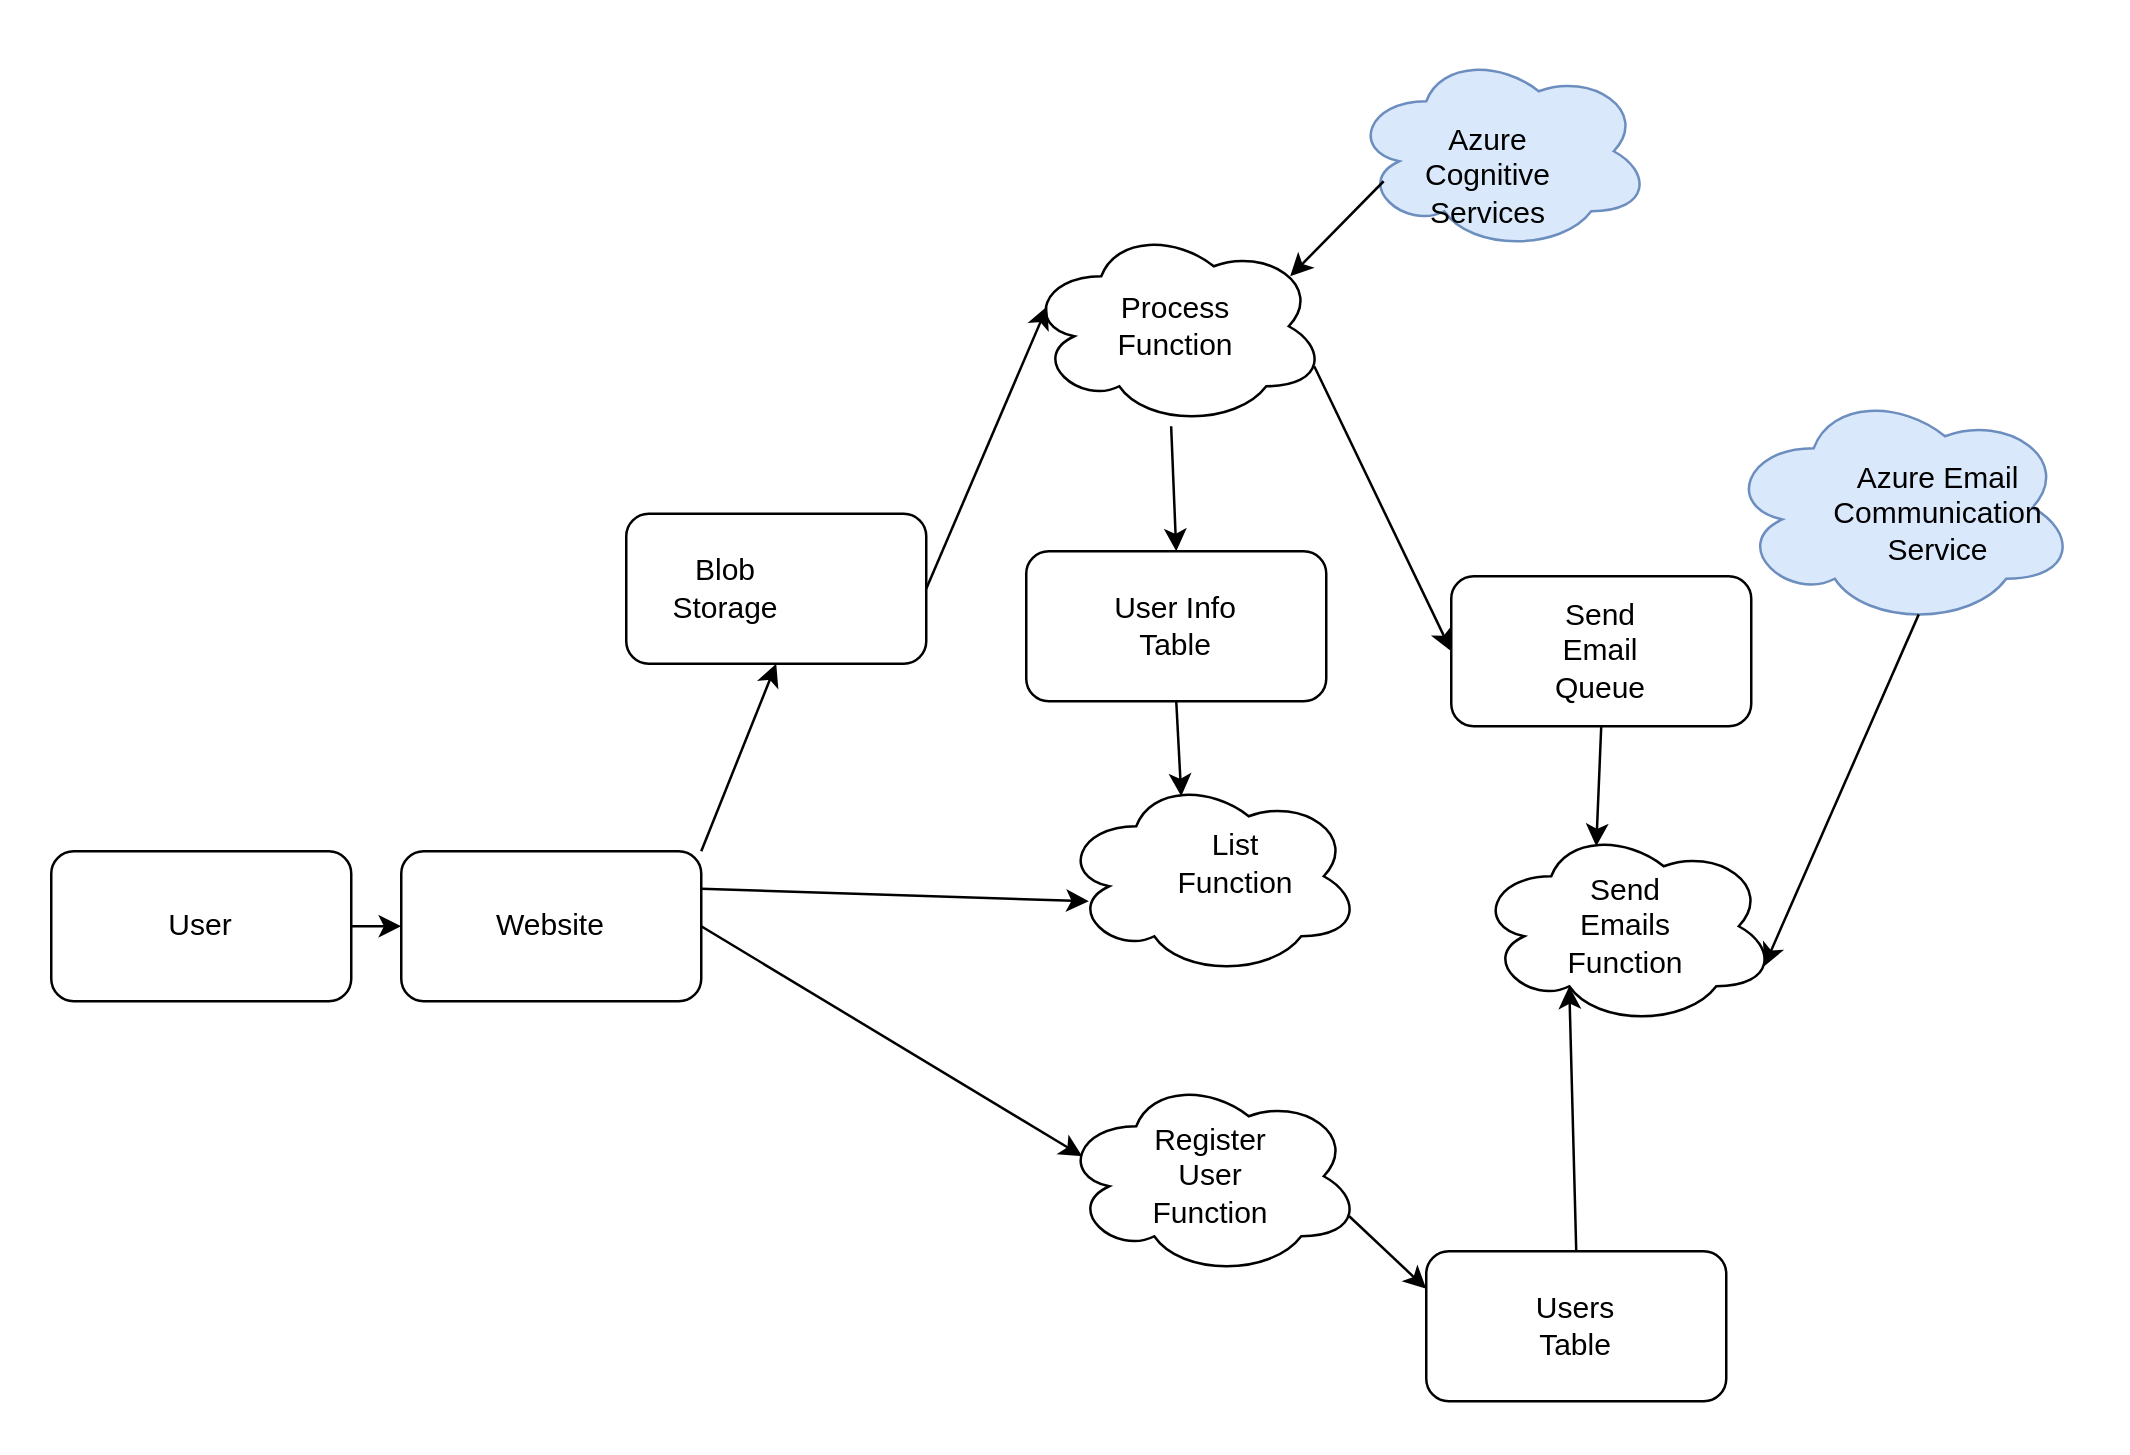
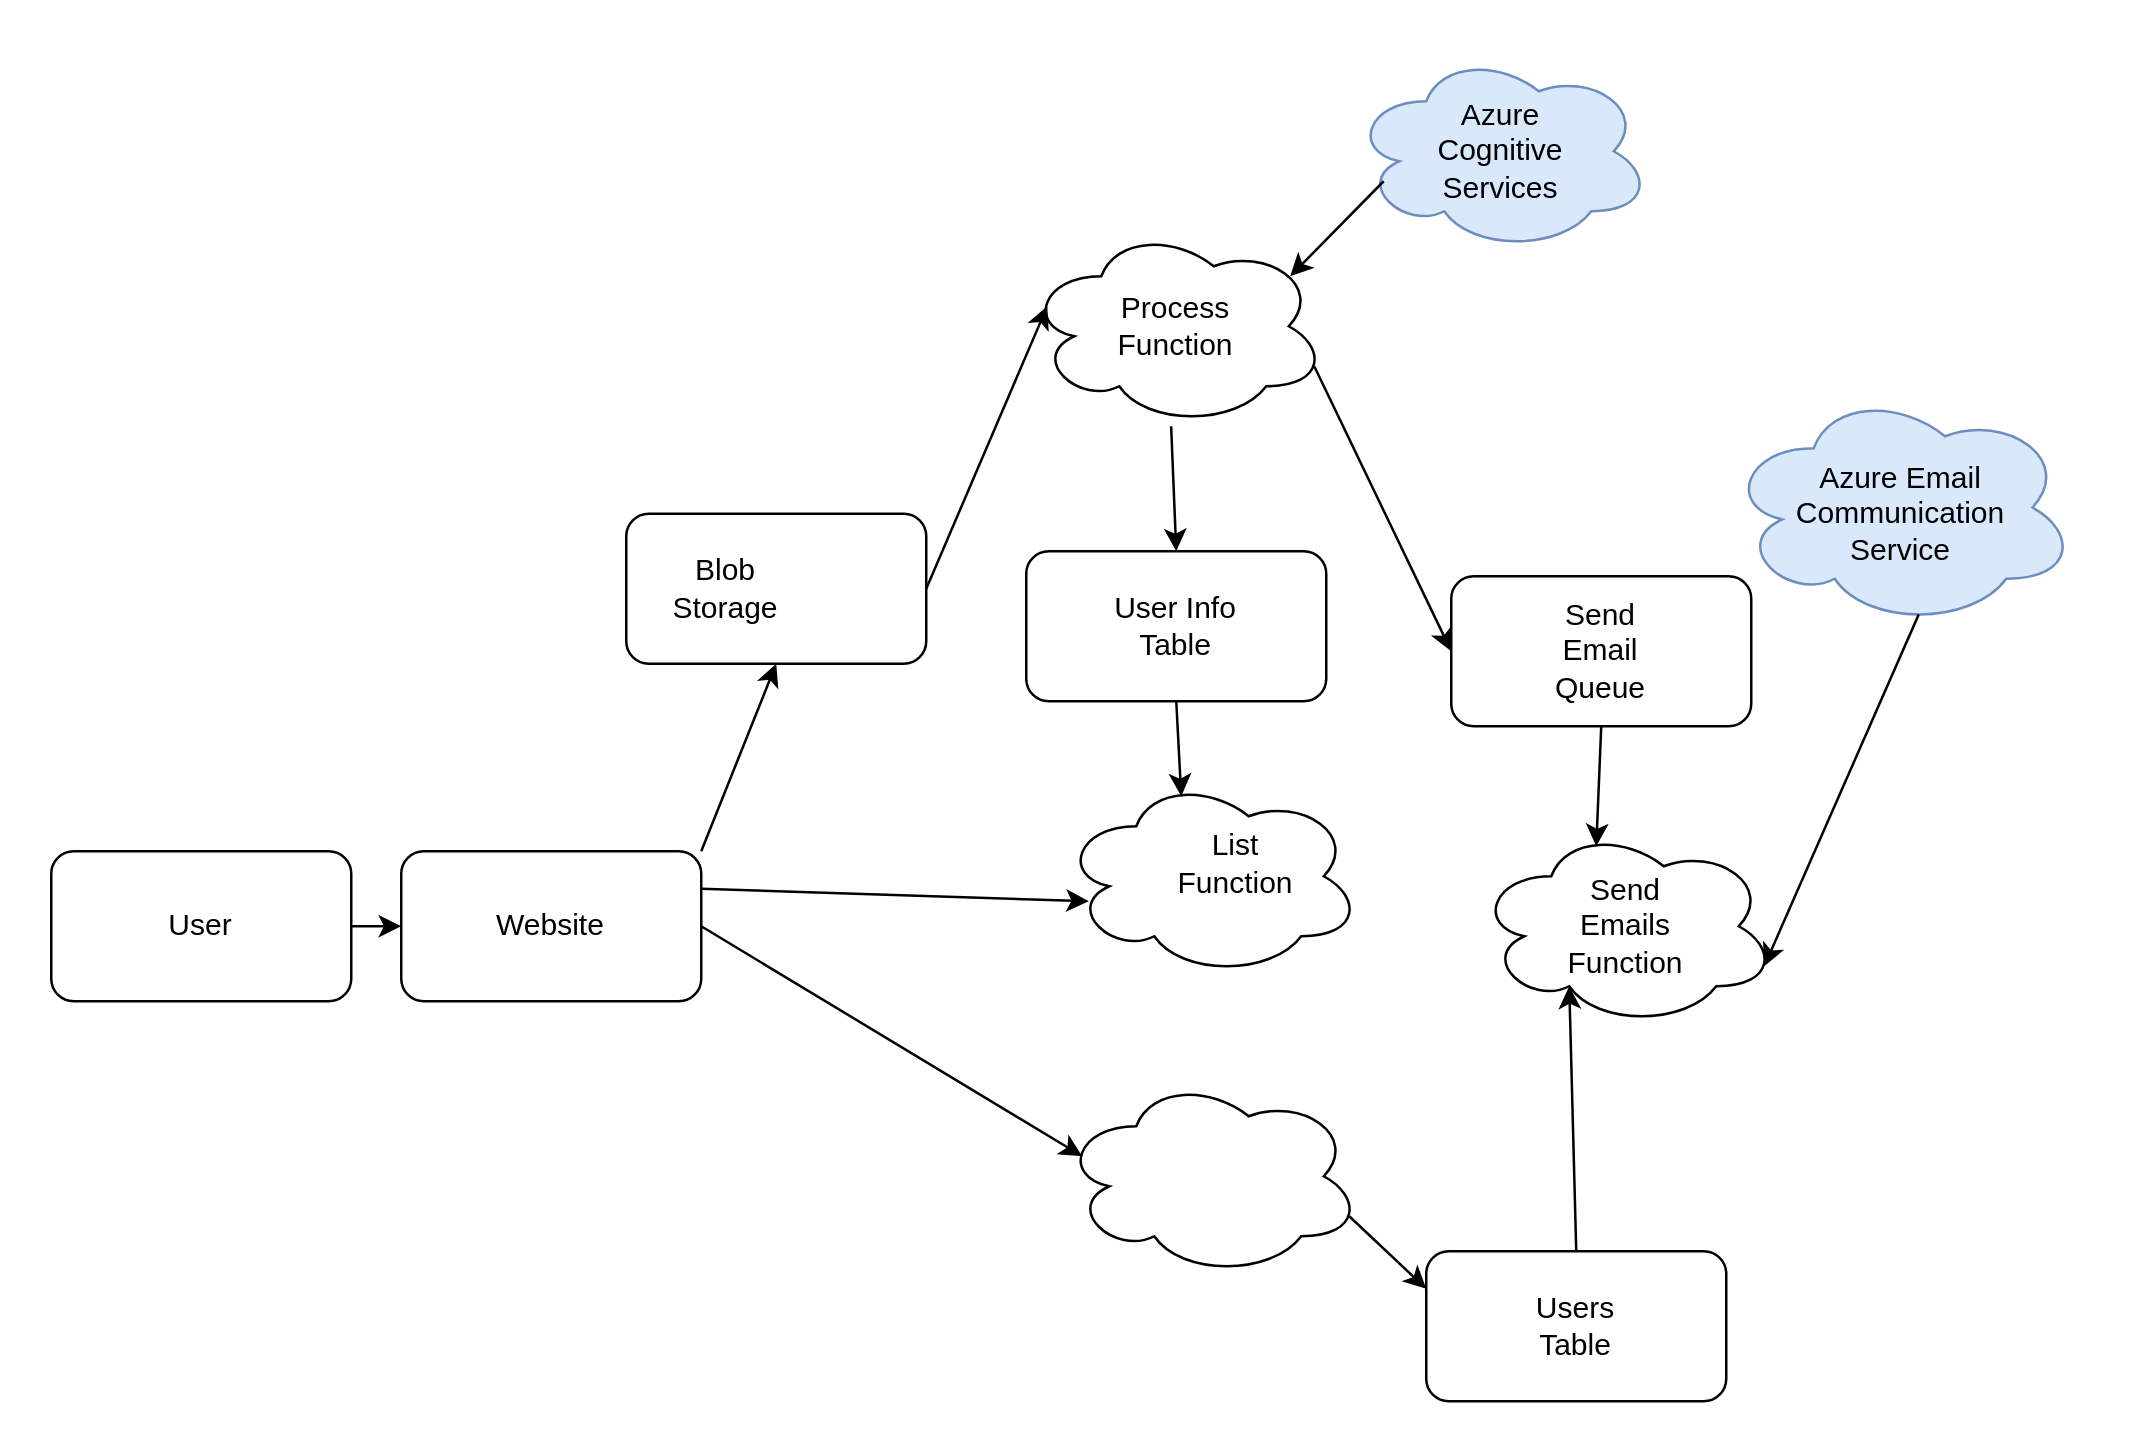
(1489, 176) -> (1501, 151)
(1939, 514) -> (1901, 514)
(1211, 1176) -> none
